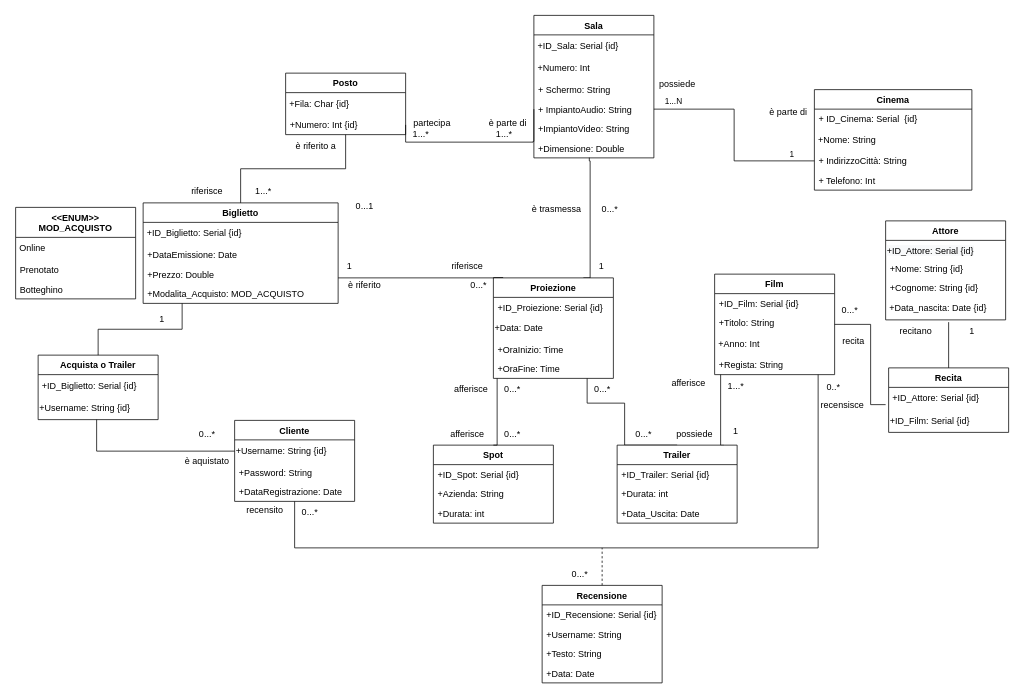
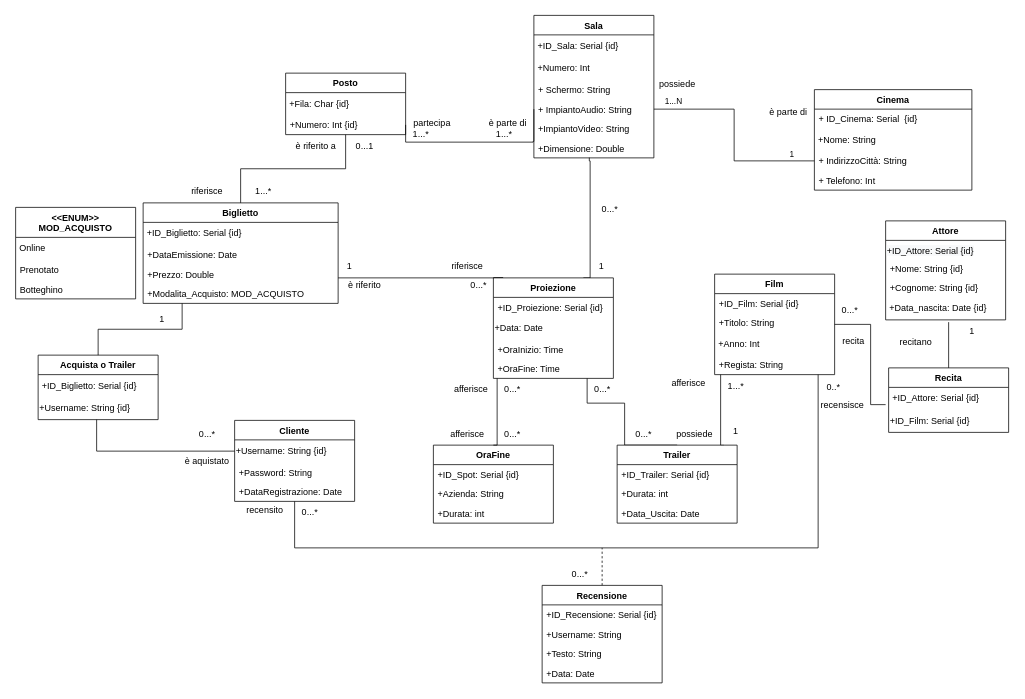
(364, 206) -> (364, 146)
(556, 210) -> none
(915, 331) -> (915, 342)
(493, 455) -> (493, 455)
